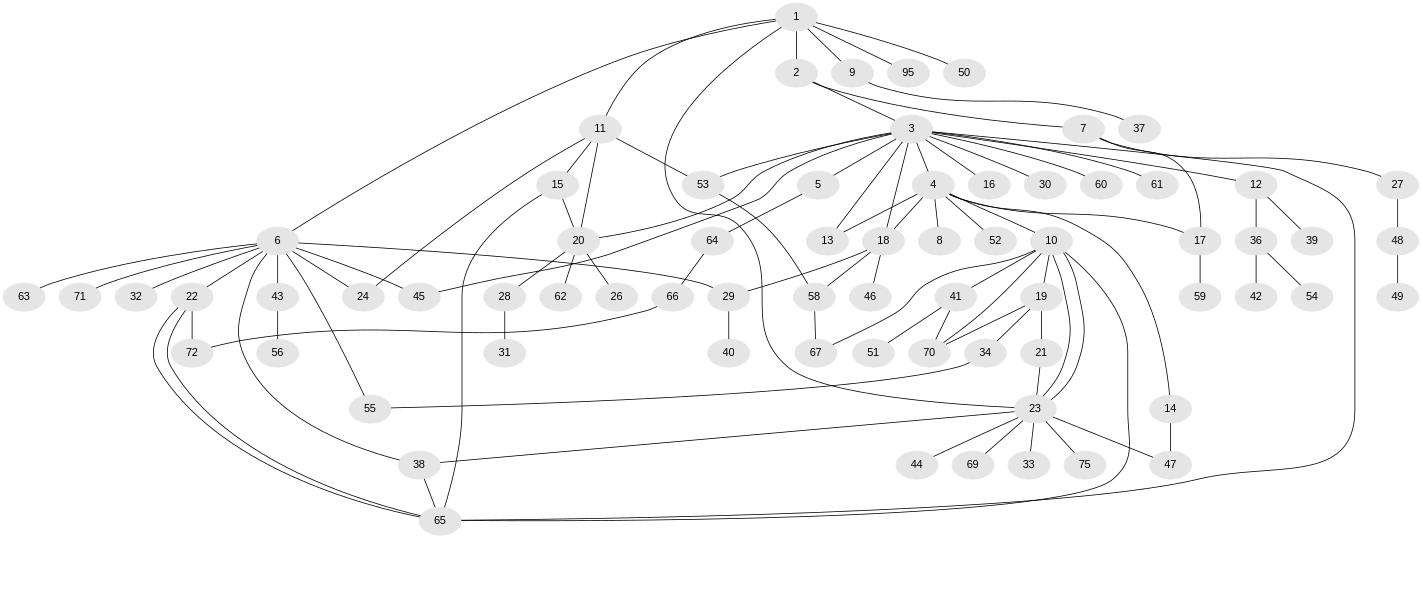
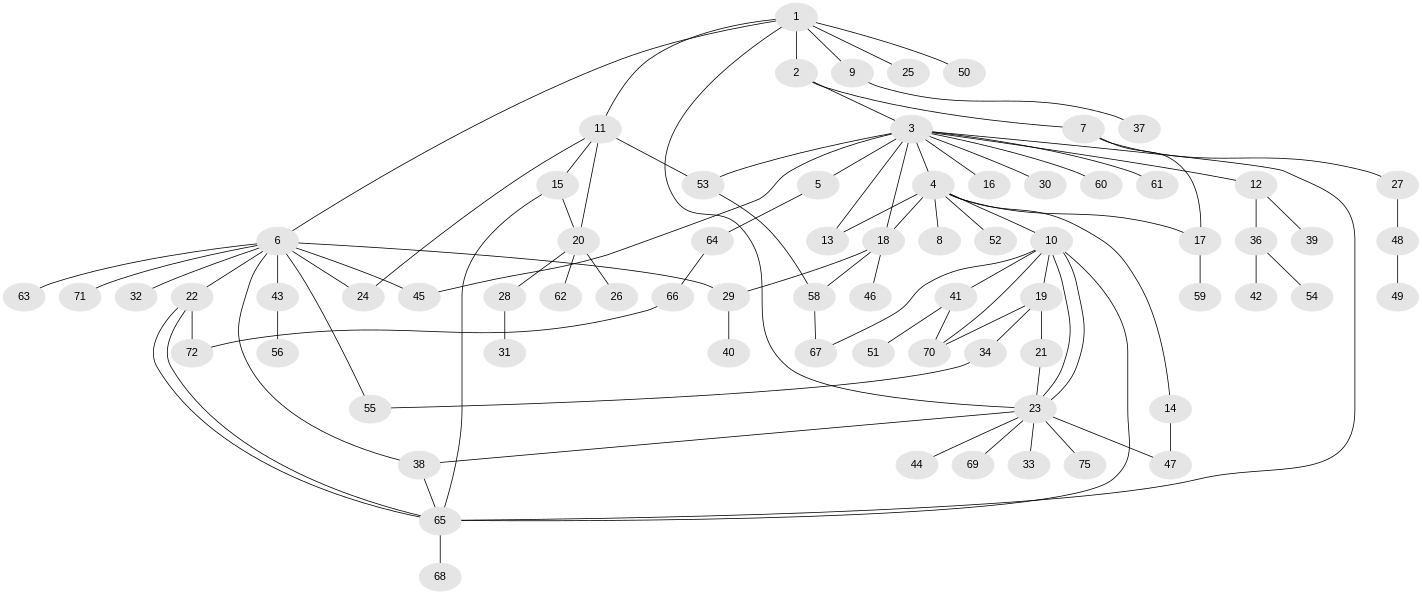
(908, 73) -> (908, 73)
(746, 187) -> none
none -> (440, 577)
